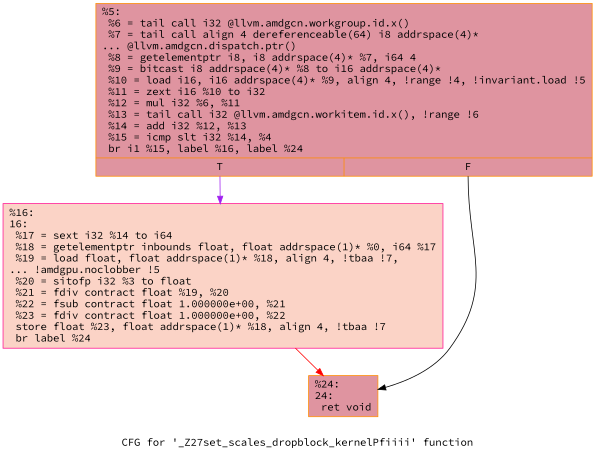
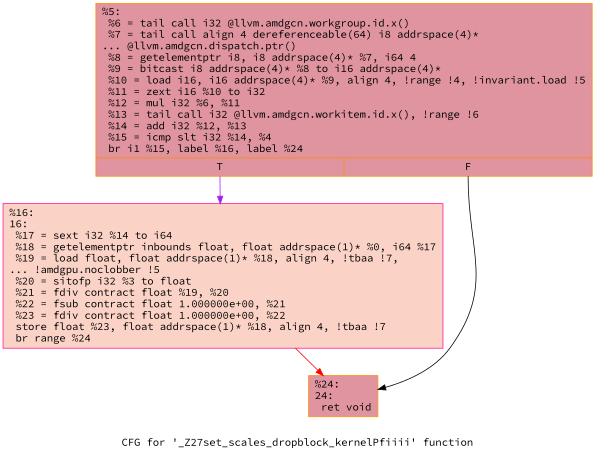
(50, 338) -> (50, 338)
